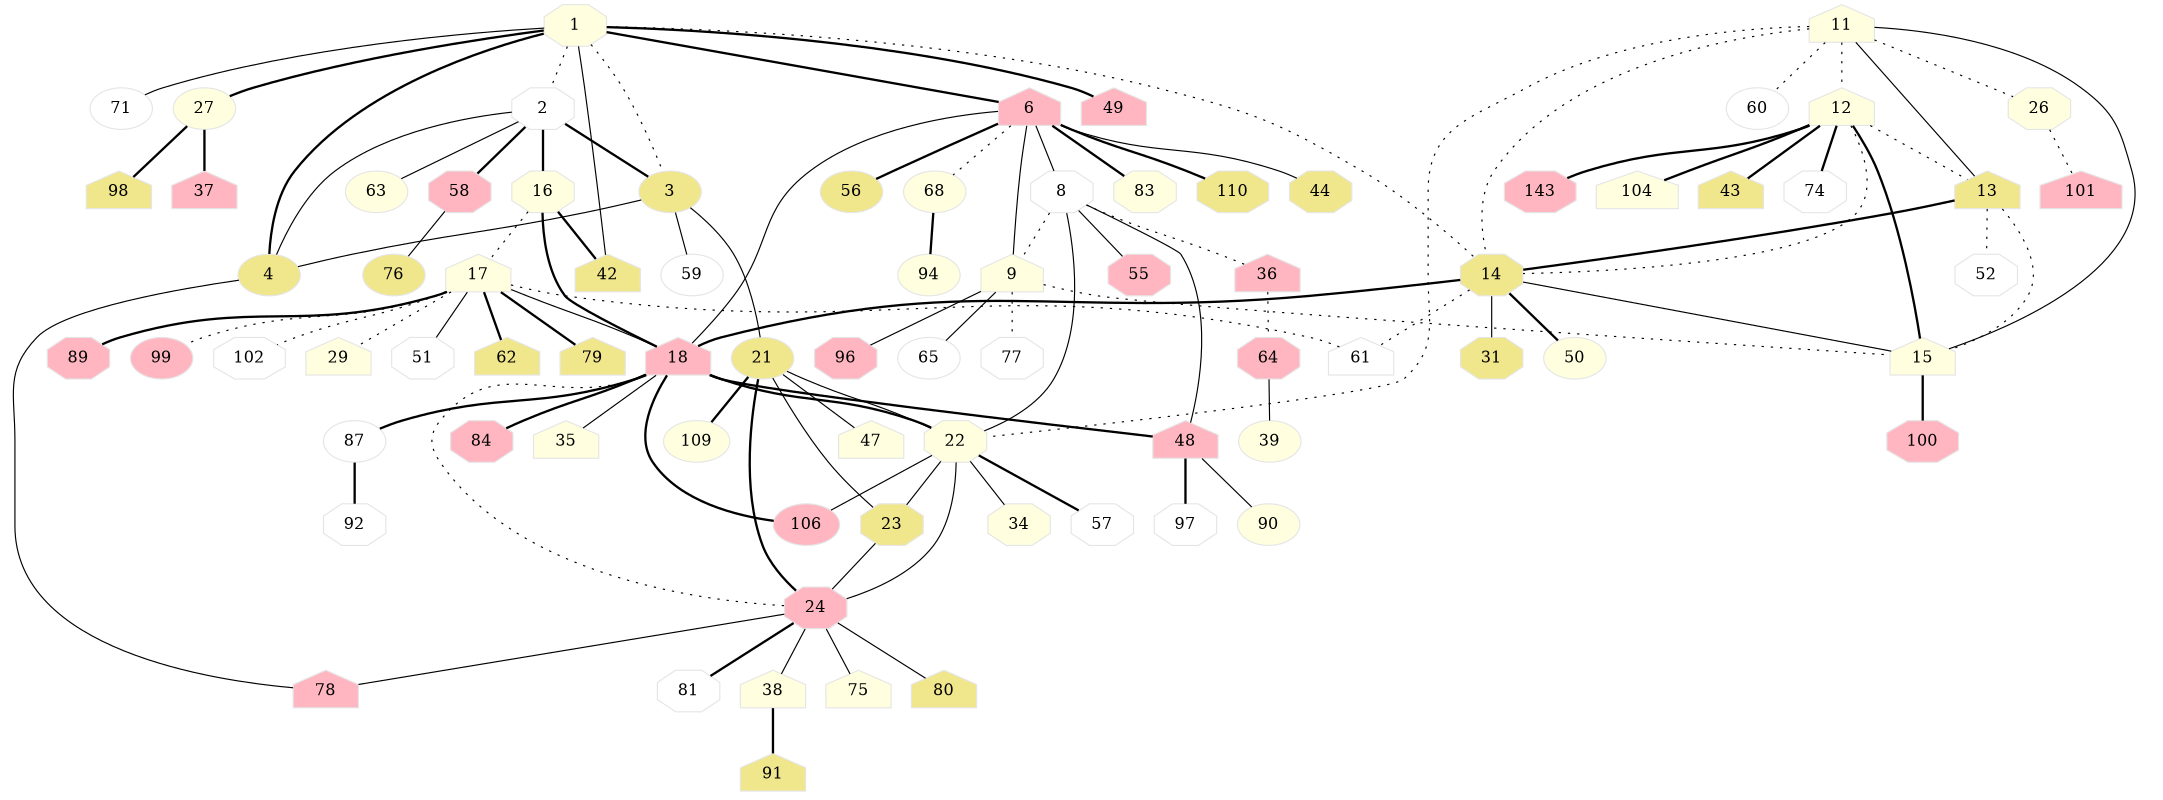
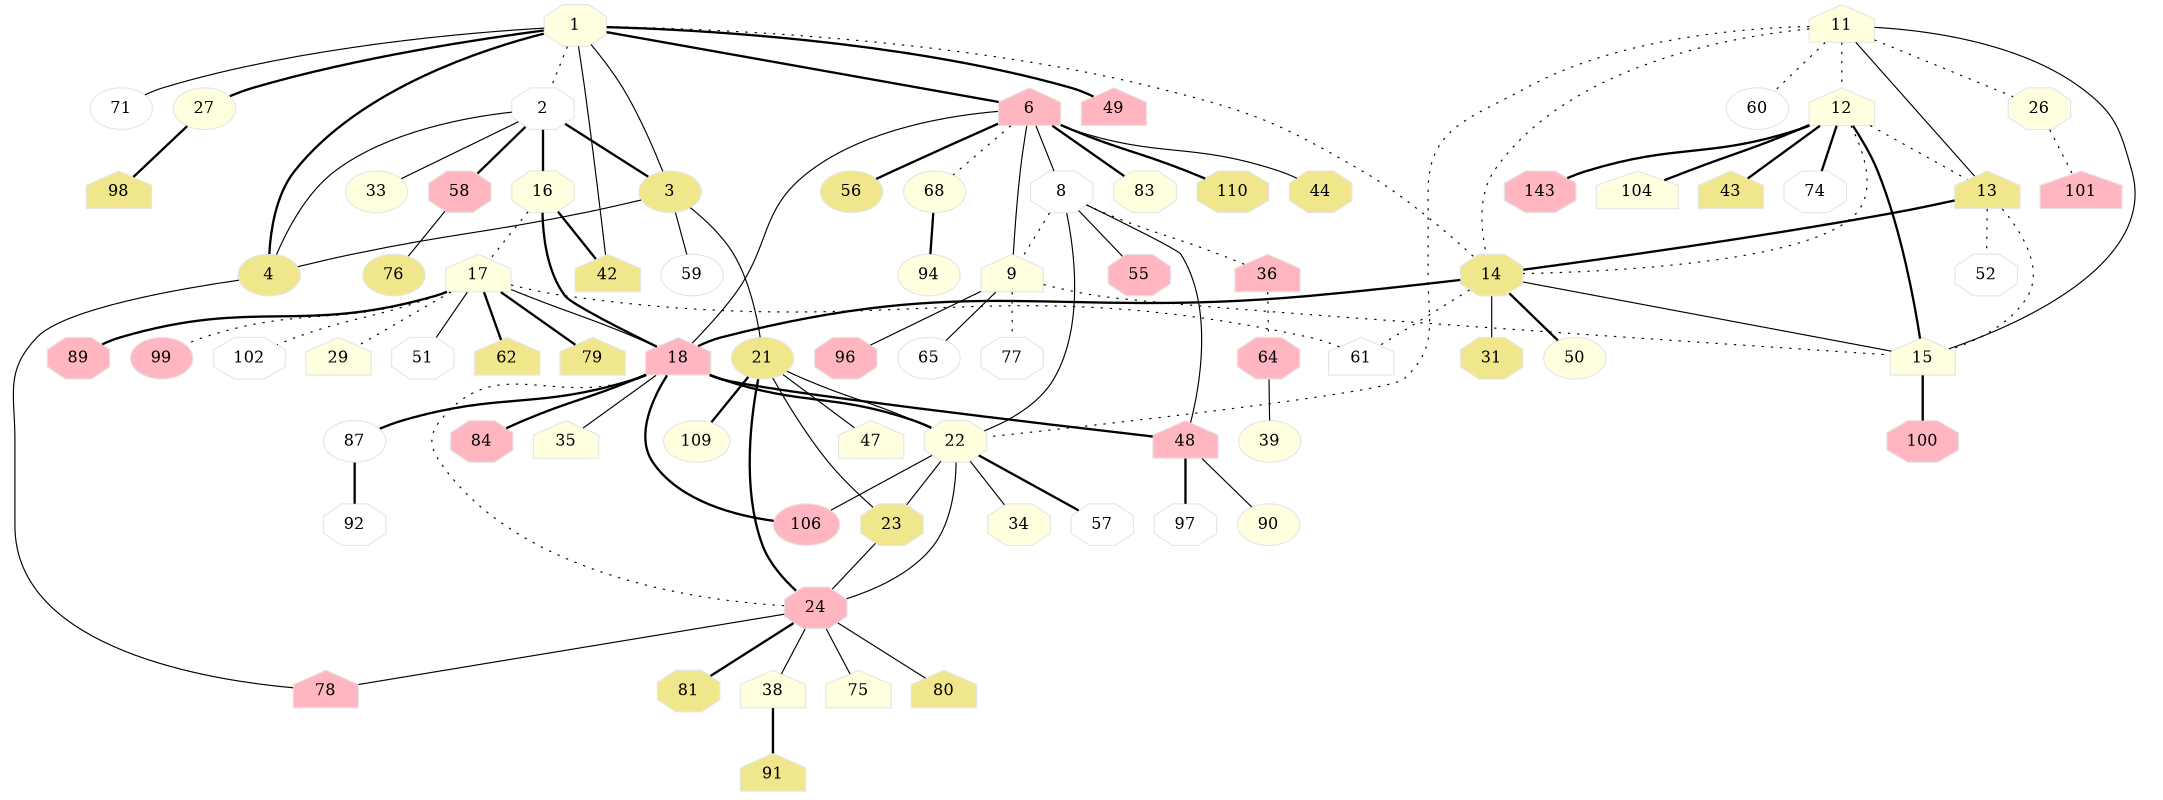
(632, 105) -> (632, 105)
(204, 192) -> none
(377, 192) -> (377, 192)
(689, 691) -> (689, 691)
